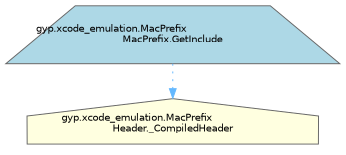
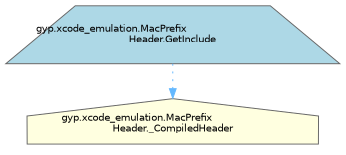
(173, 35) -> (173, 35)
